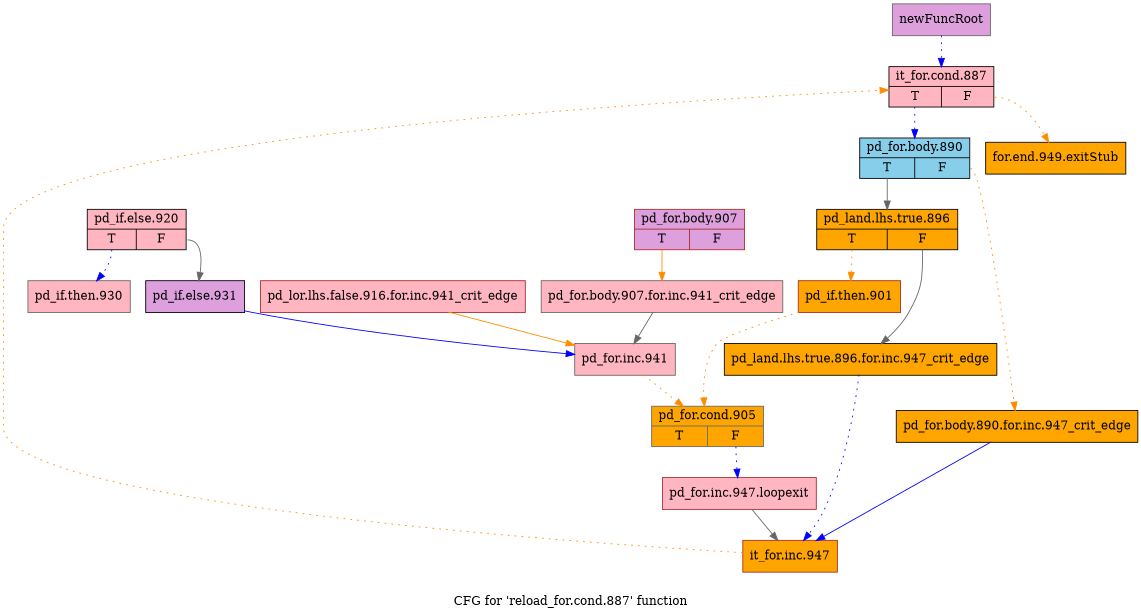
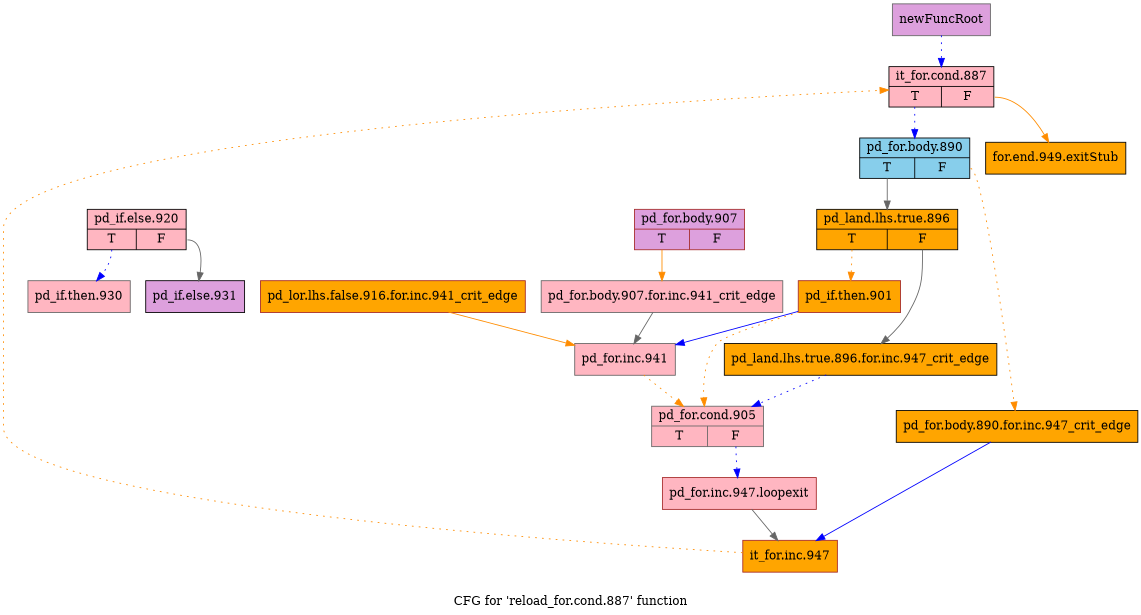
(1024, 110) -> (1024, 110)
(393, 297) -> (393, 297)
(405, 336) -> (733, 329)
(708, 426) -> (708, 426)
(843, 457) -> (793, 389)
